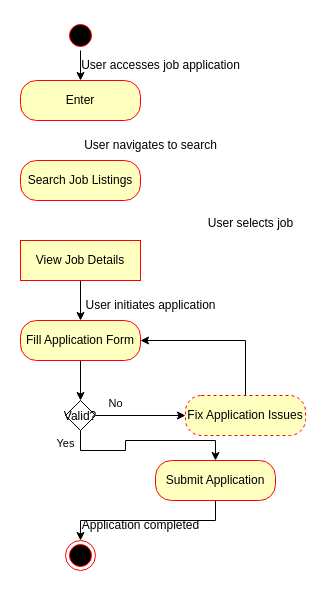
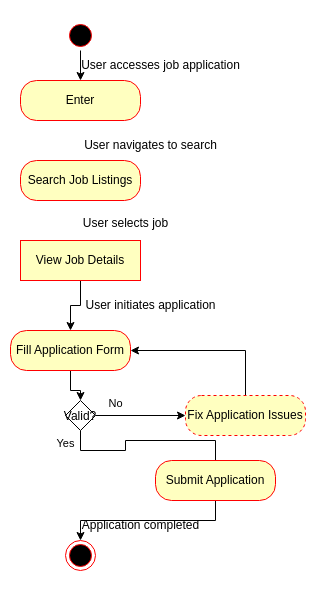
(251, 224) -> (126, 224)
(81, 341) -> (71, 351)
(216, 452) -> (216, 454)
